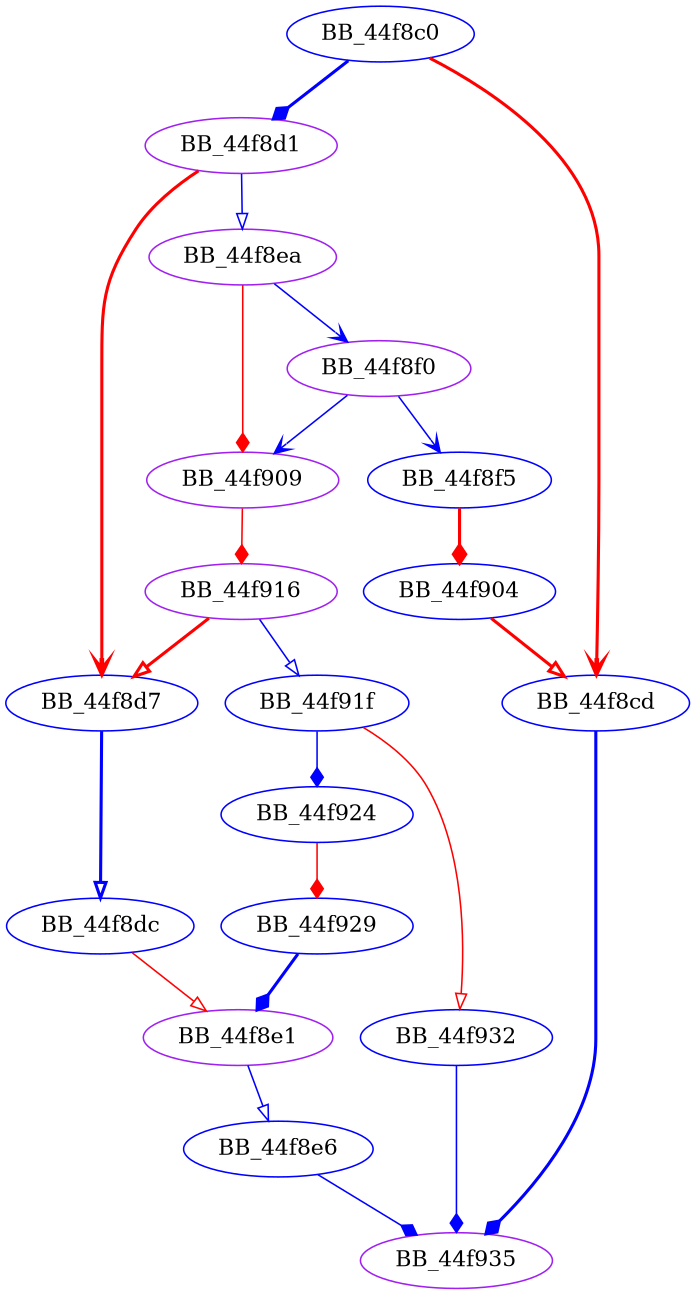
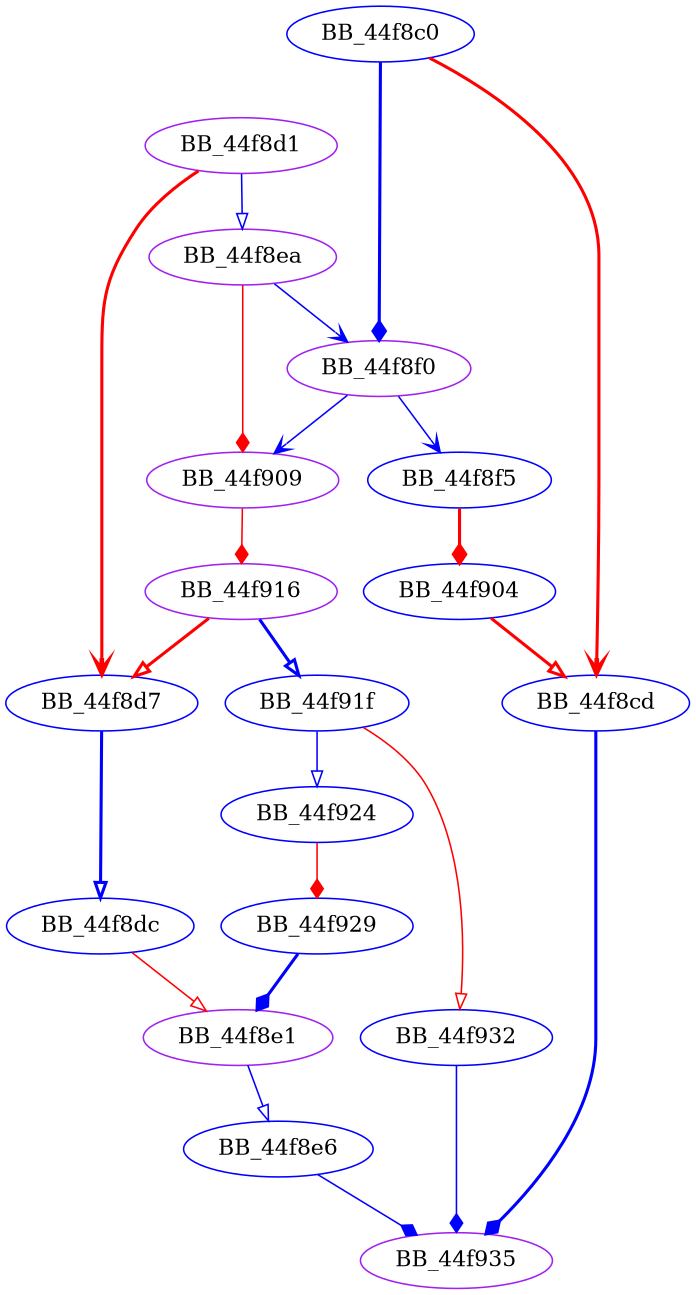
(318, 84) -> (380, 192)
(275, 641) -> (275, 641)
(317, 751) -> (317, 751)
